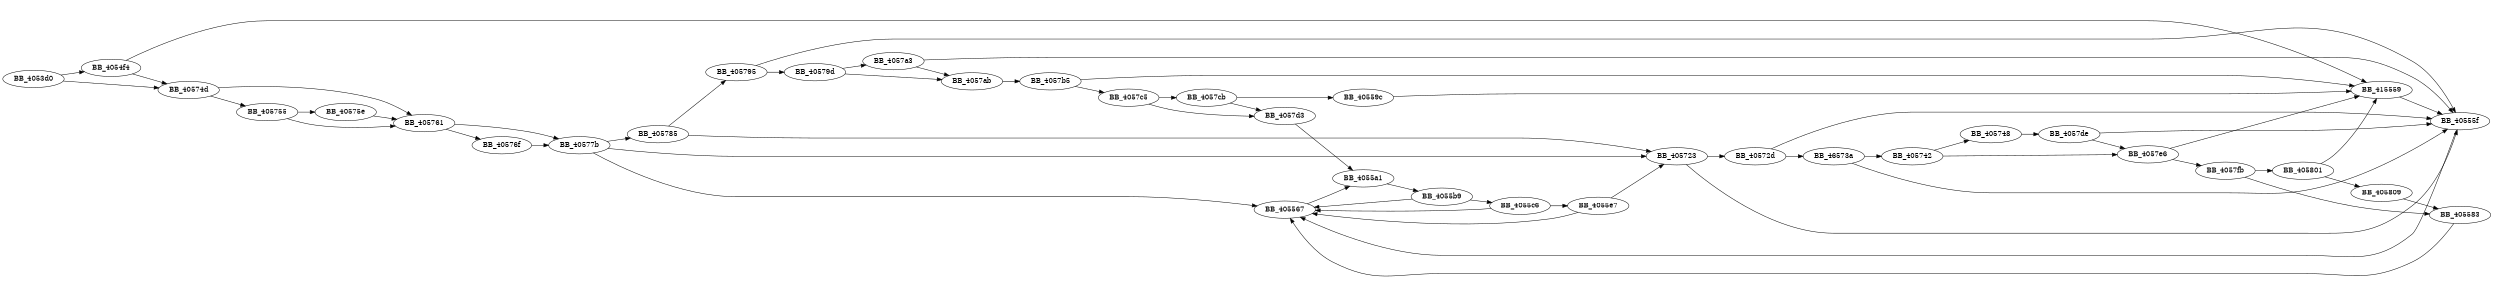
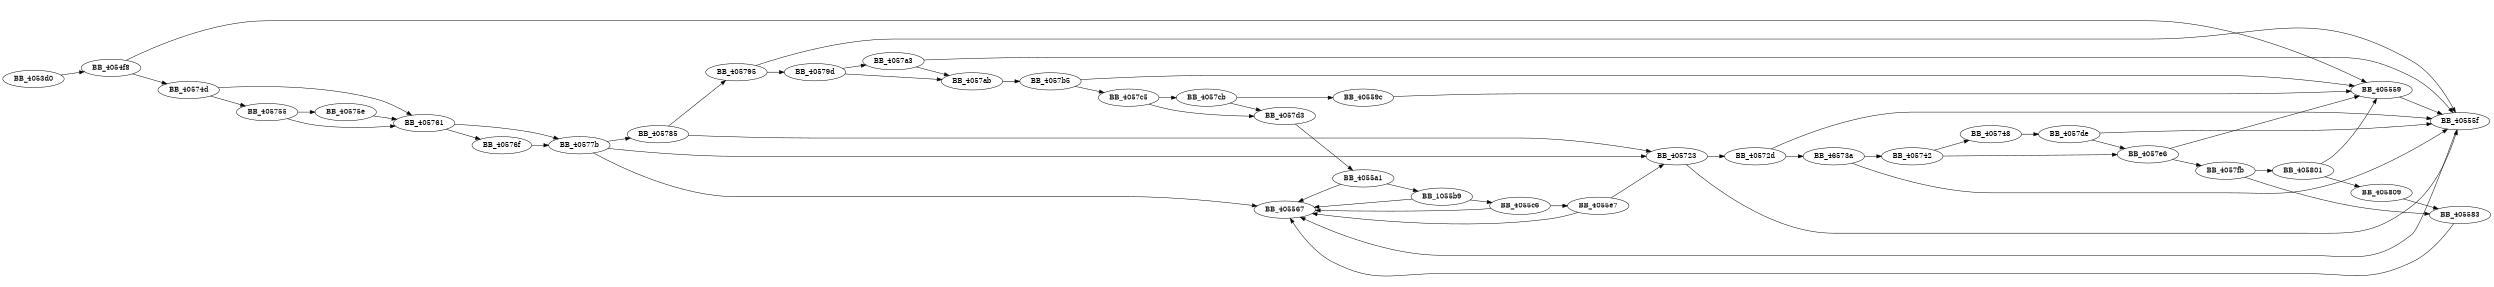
(111, 68) -> (111, 68)
(109, 84) -> none
(2382, 90) -> (2382, 90)
(1326, 196) -> (1322, 192)
(1442, 197) -> (1442, 197)
